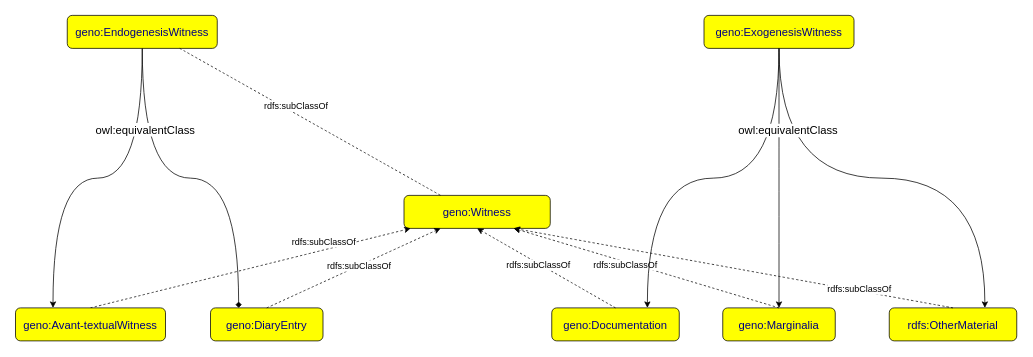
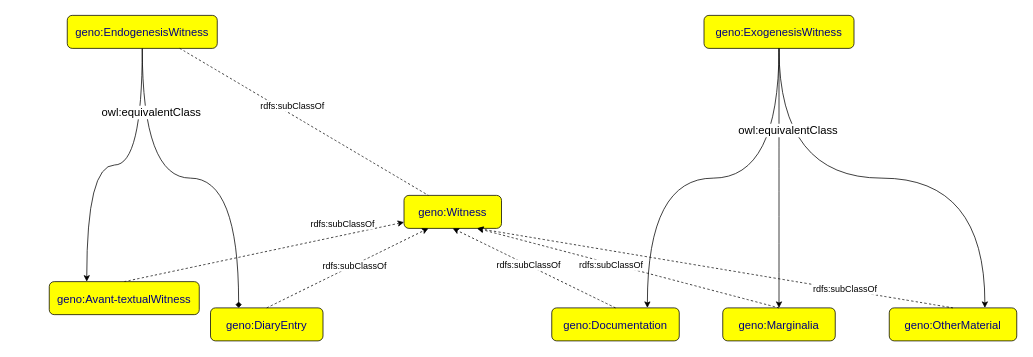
(477, 212) -> (453, 212)
(90, 324) -> (124, 298)
(953, 325) -> (953, 325)
